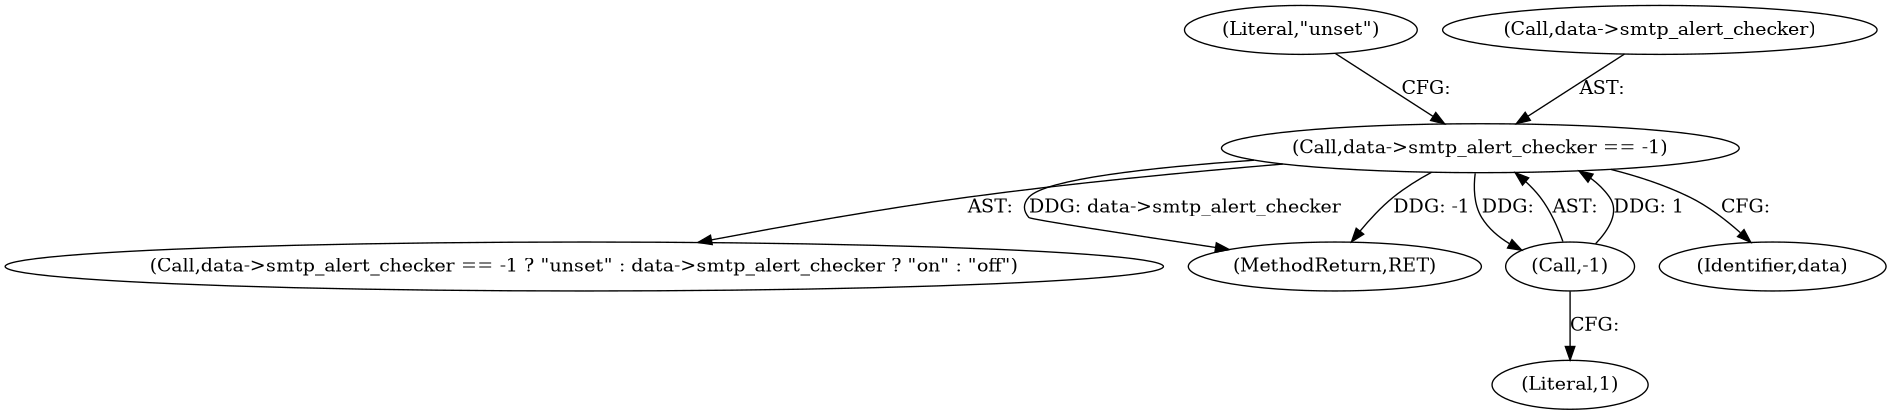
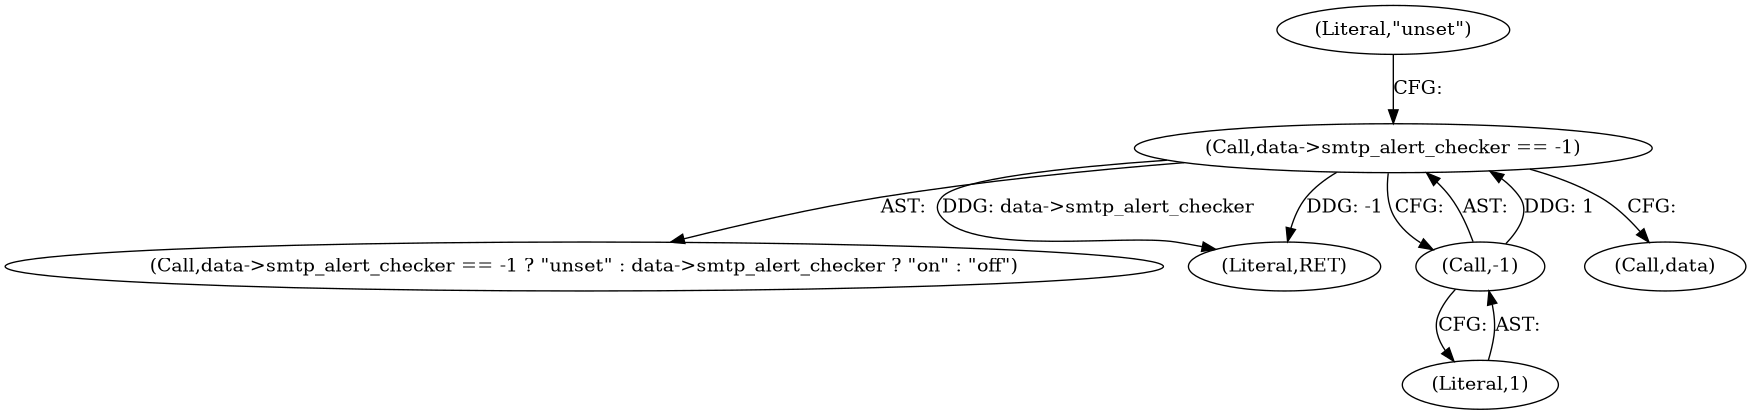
(1660, 30) -> none
(1511, 207) -> (1423, 207)
(1335, 267) -> (1285, 267)
(1773, 267) -> (1665, 267)
none -> (1494, 333)
